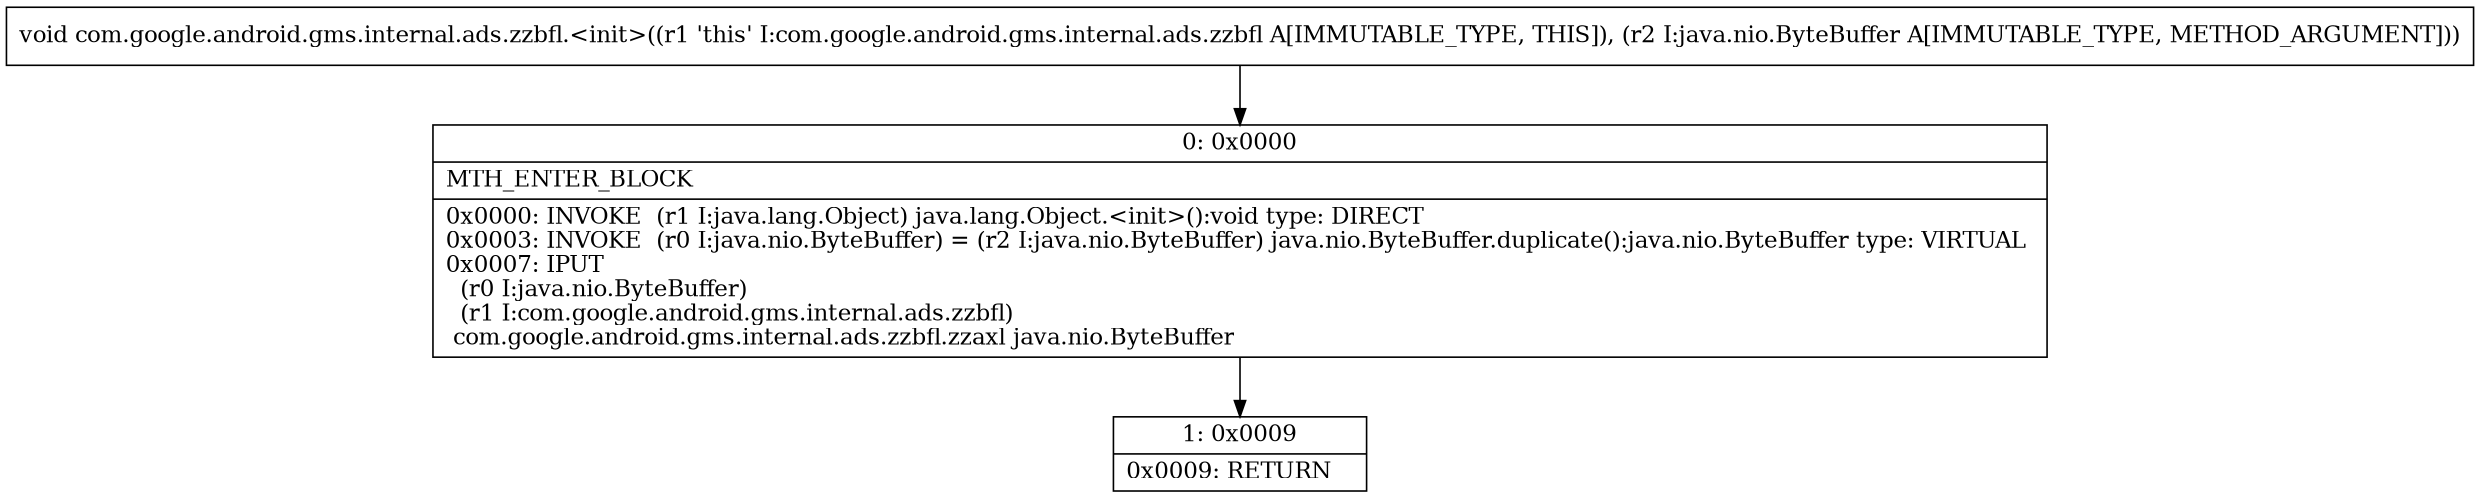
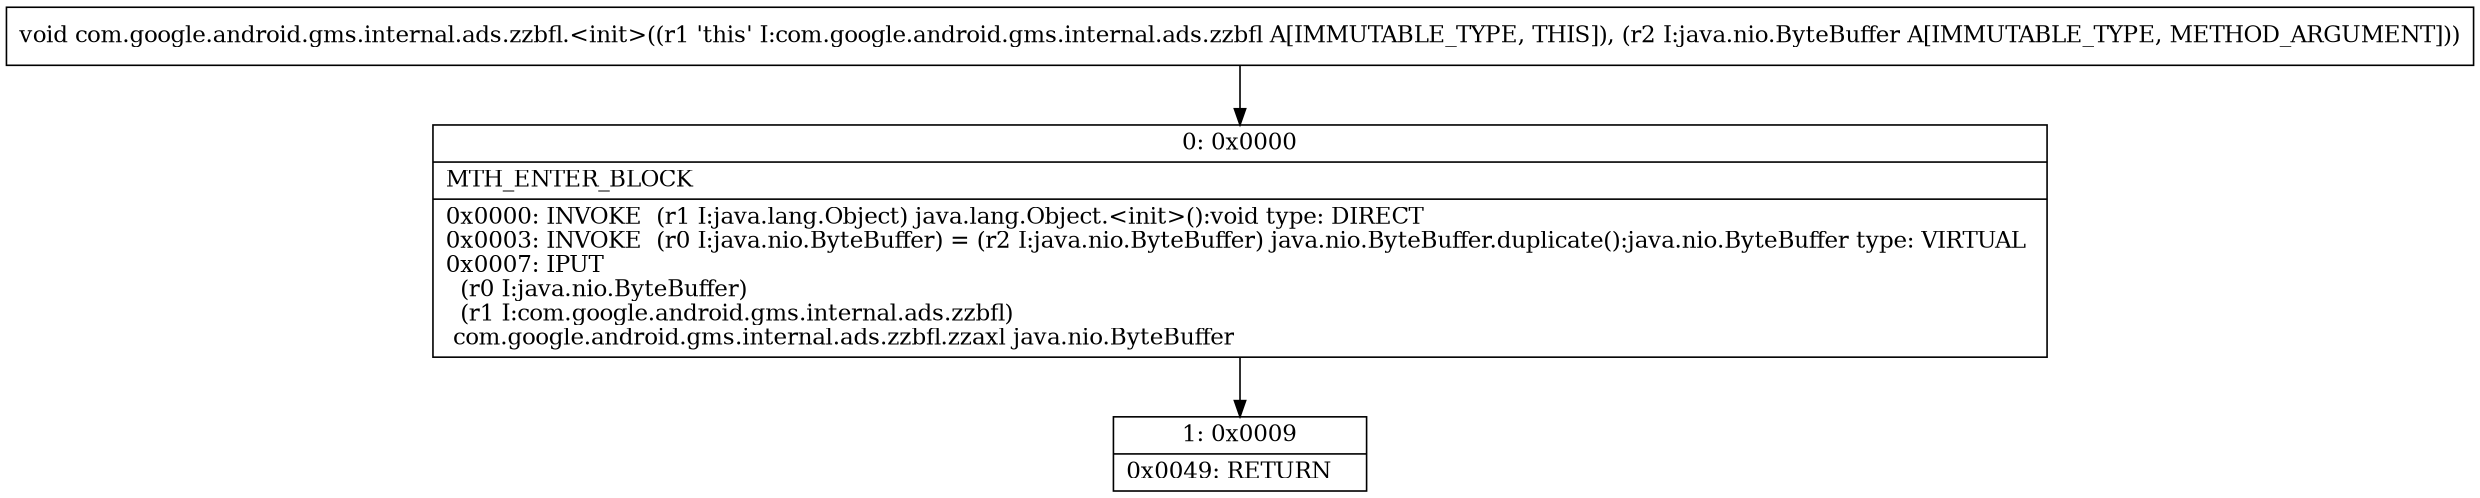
(1240, 472) -> (1240, 472)
